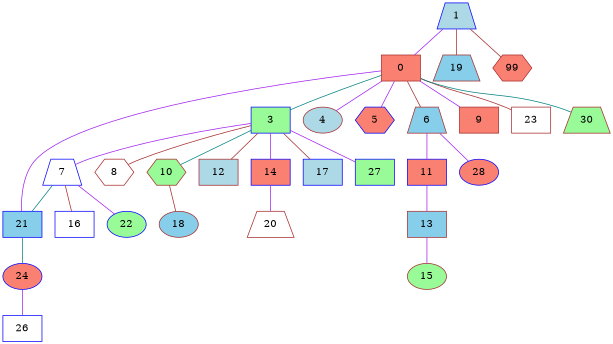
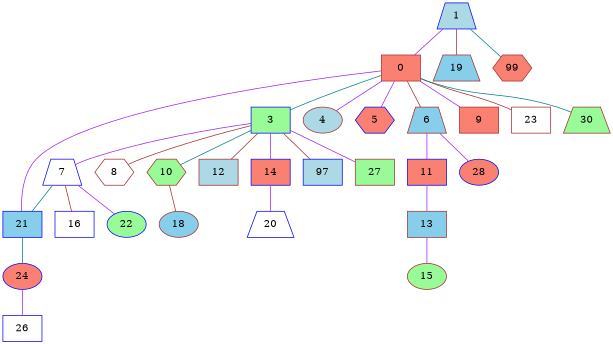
(486, 43) -> (486, 43)
(323, 172) -> (323, 172)
(375, 172) -> (375, 172)
(271, 224) -> (271, 224)
